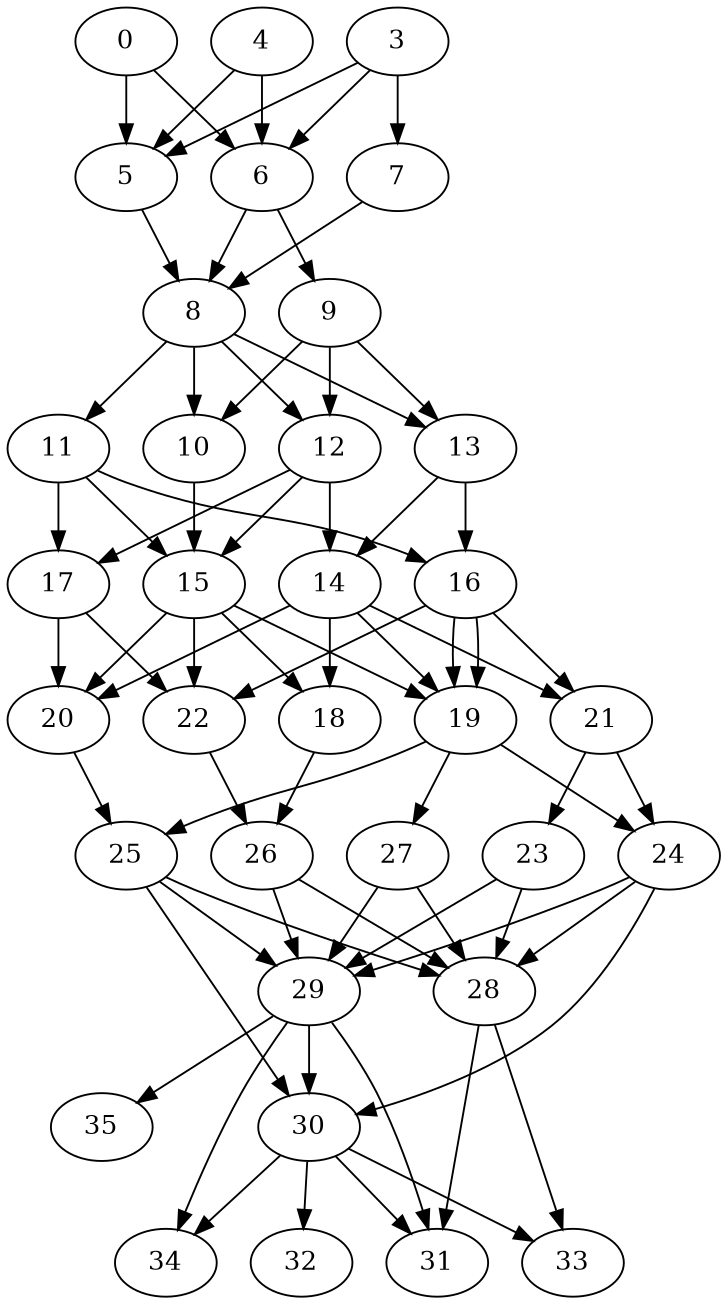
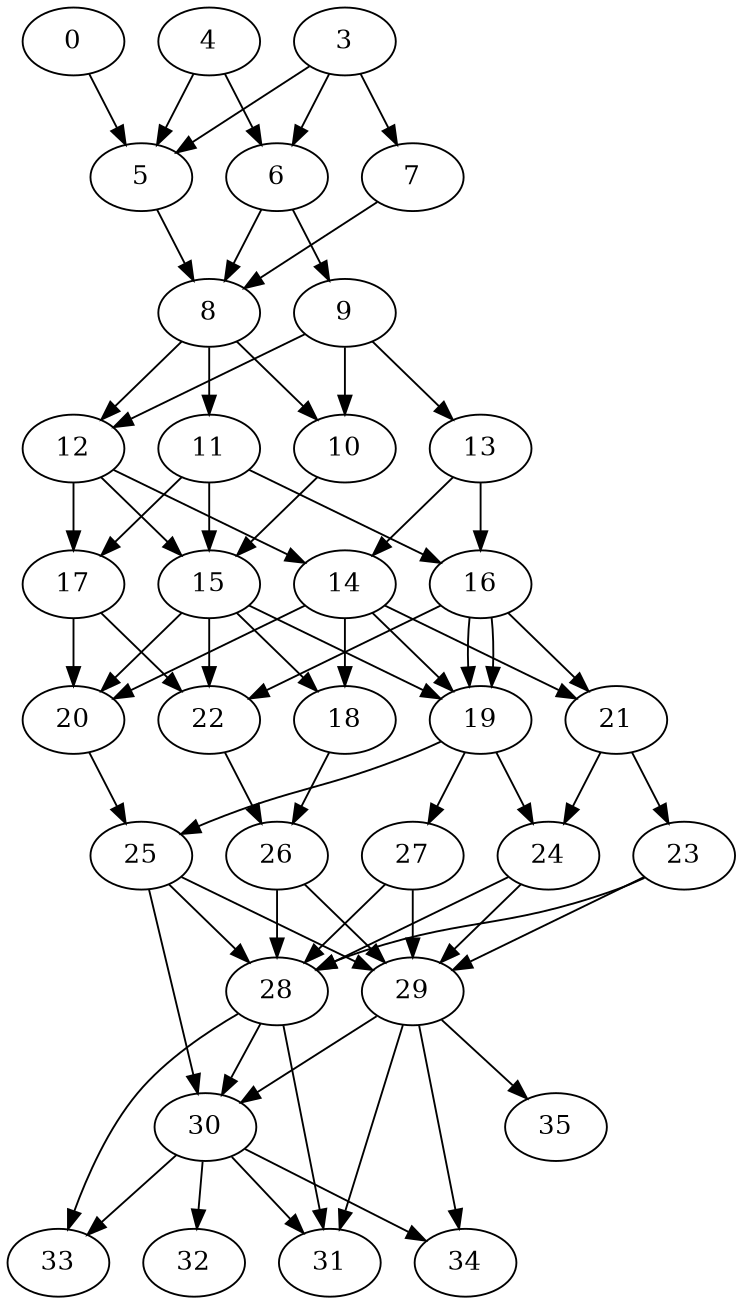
(185, 101) -> none
(317, 374) -> none
(542, 1033) -> (246, 1051)
